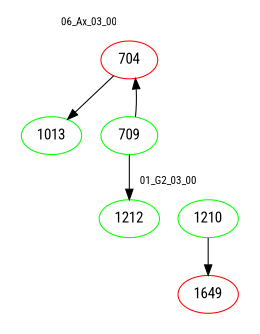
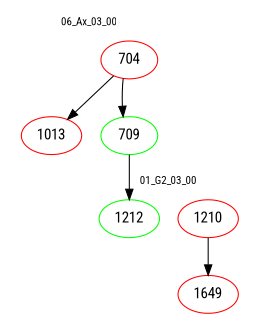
(136, 103) -> (122, 92)
(52, 136) -> (52, 136)
(208, 219) -> (208, 219)
